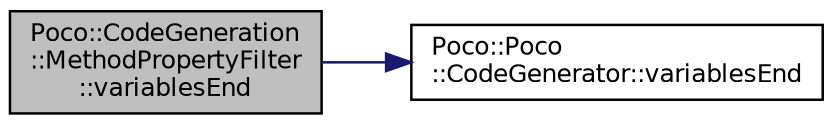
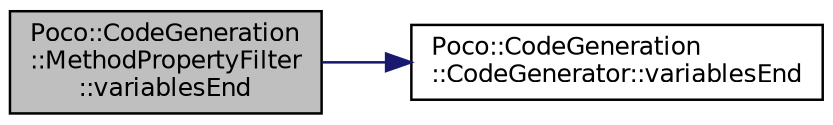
(617, 62) -> (617, 62)
